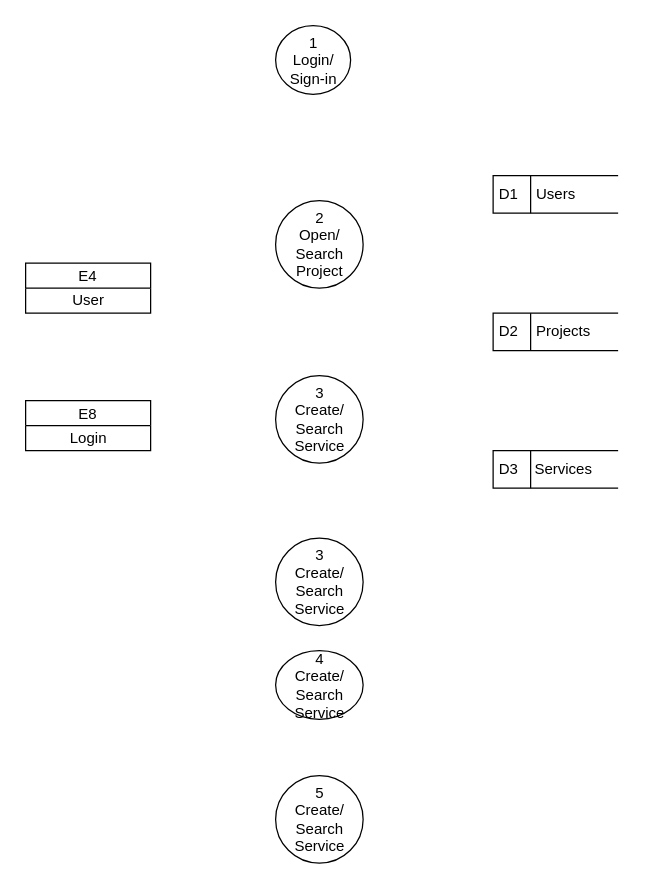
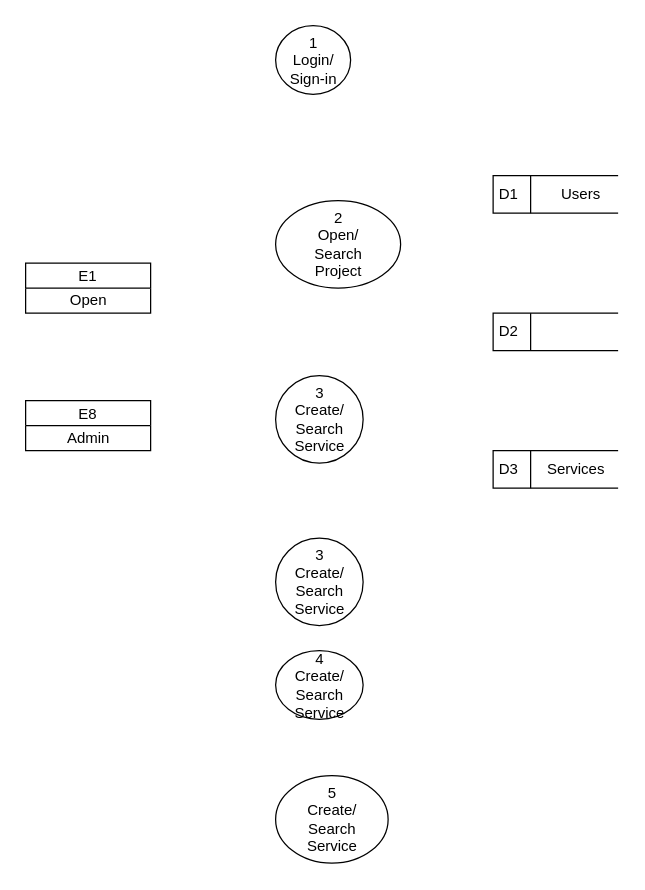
(556, 194) -> (581, 194)
(319, 244) -> (338, 244)
(88, 276) -> (88, 276)
(89, 301) -> (89, 301)
(563, 332) -> none
(89, 438) -> (89, 438)
(563, 469) -> (576, 469)
(319, 819) -> (332, 819)
